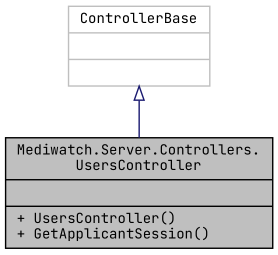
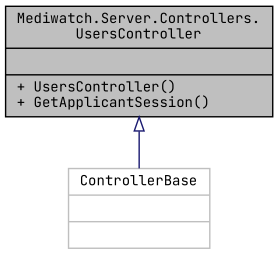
(139, 119) -> (139, 150)
